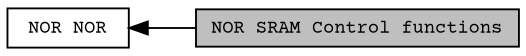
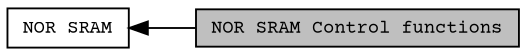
(68, 28) -> (68, 28)
